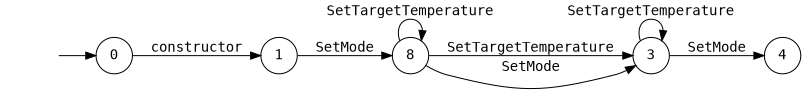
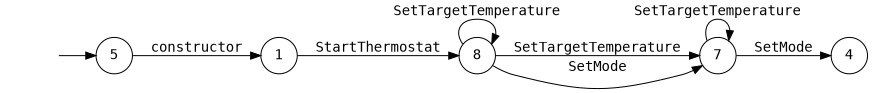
(345, 48) -> (378, 48)
(114, 56) -> (114, 56)
(651, 56) -> (718, 56)
